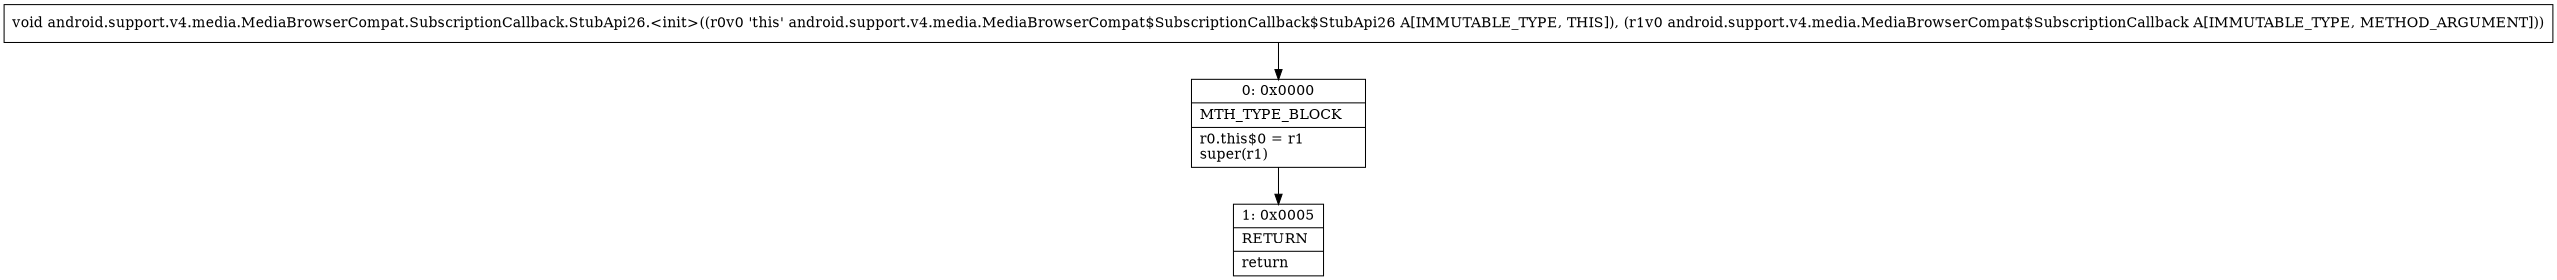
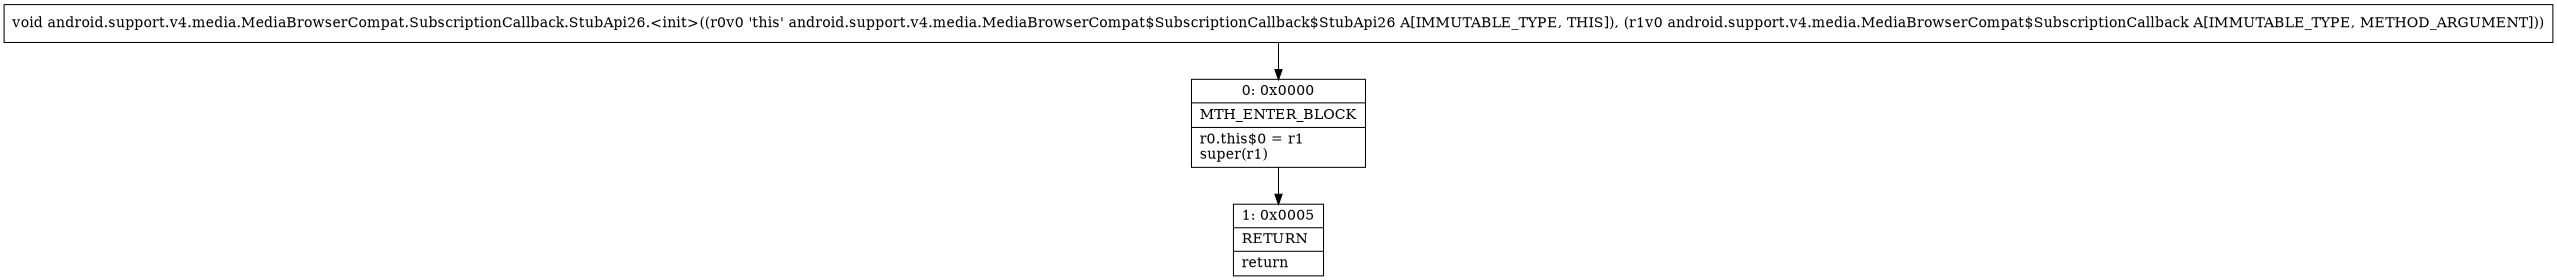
(1271, 115) -> (1278, 115)
